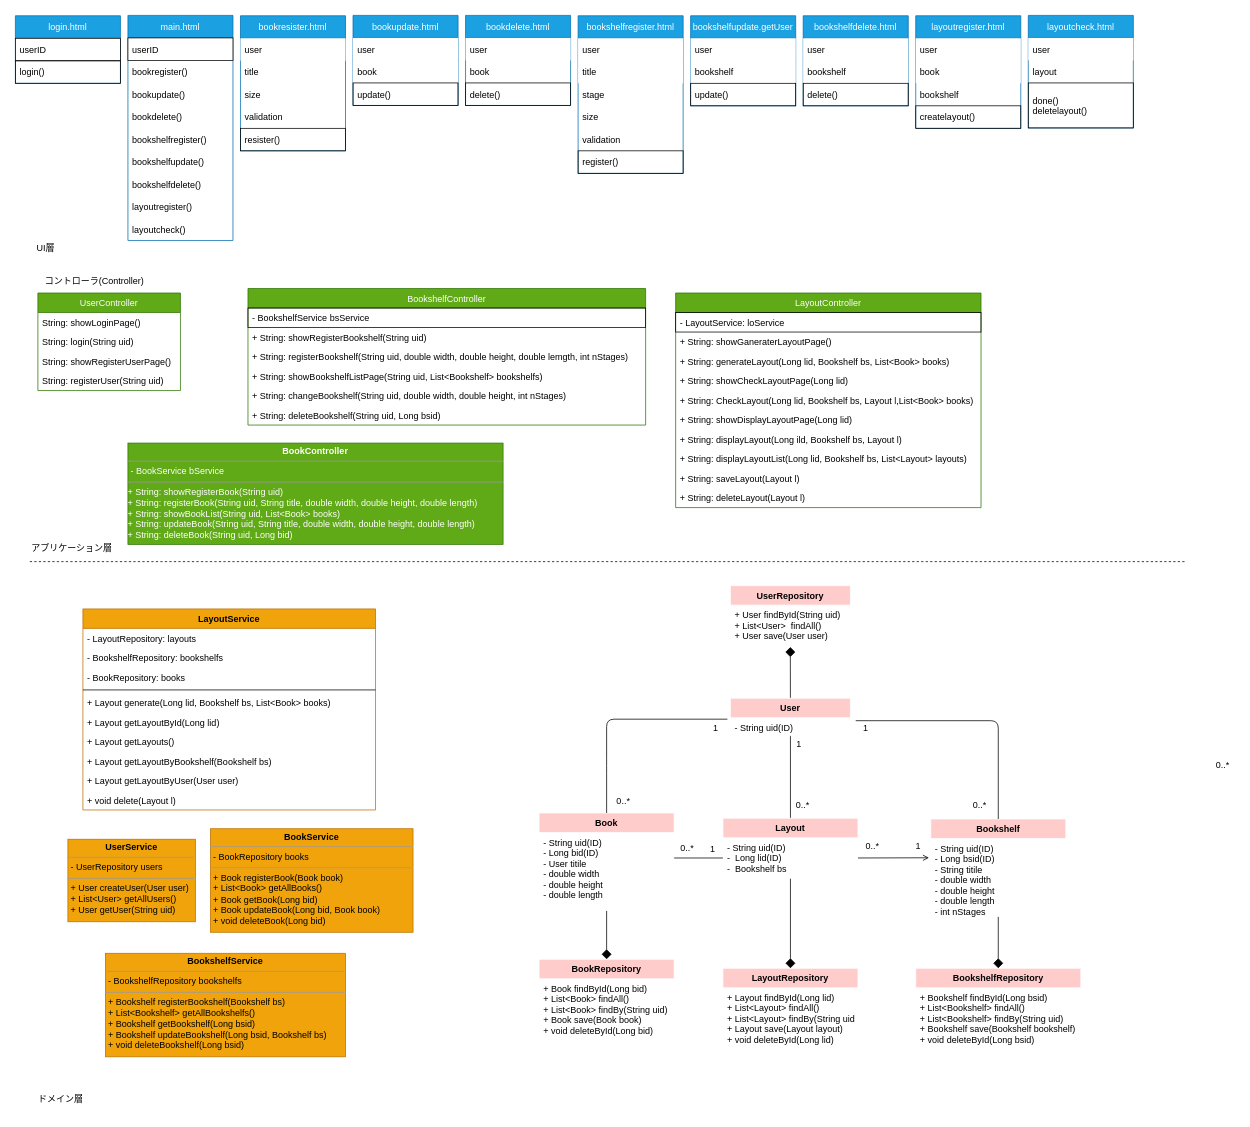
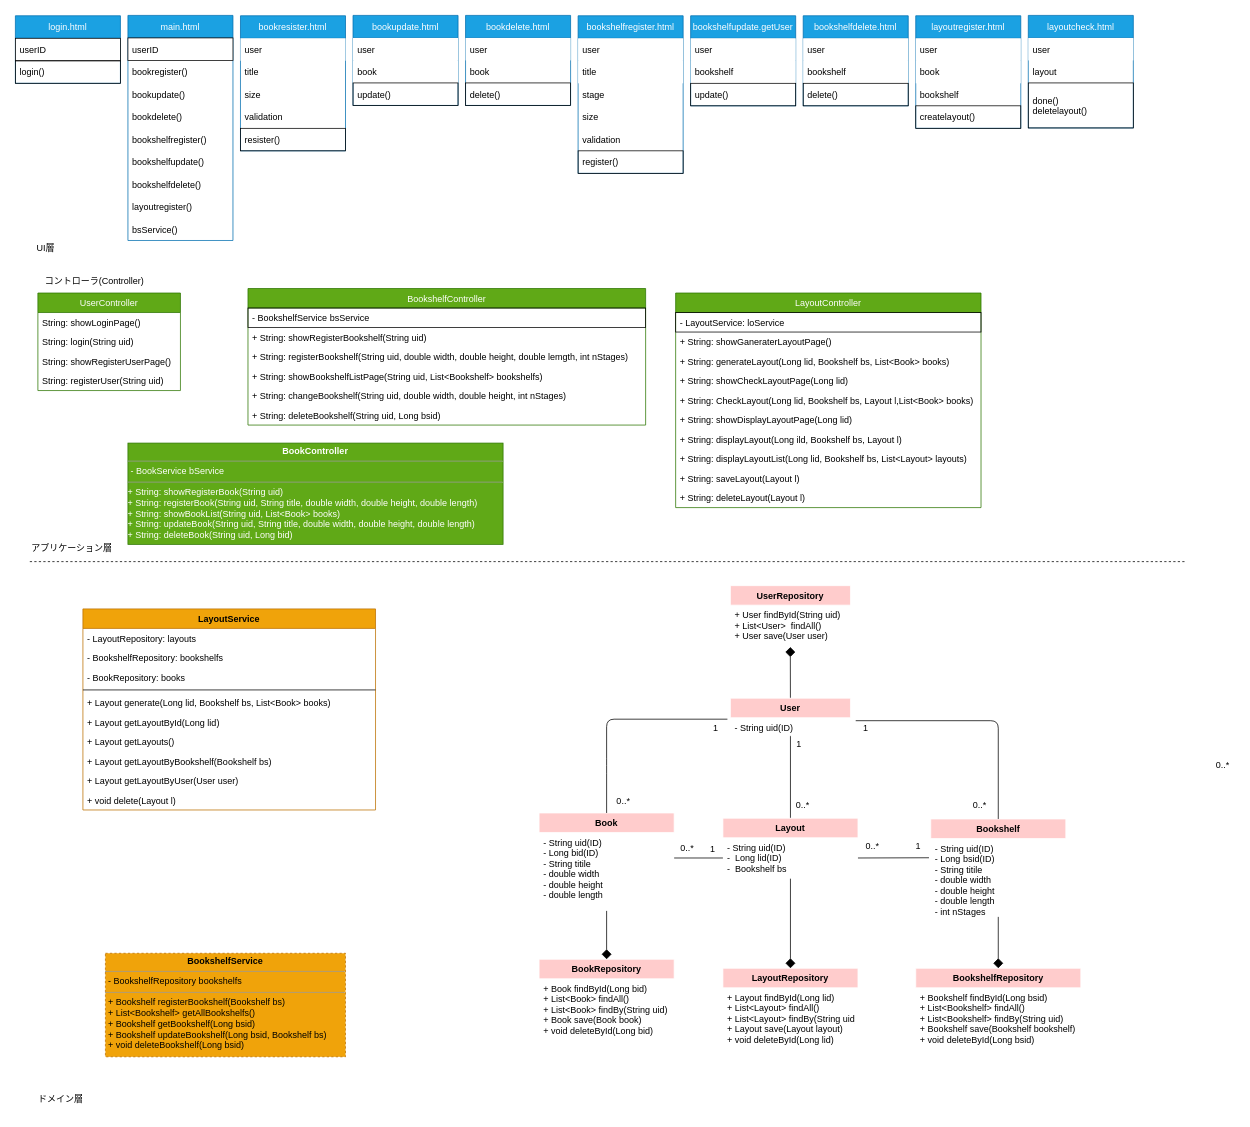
(164, 230) -> (159, 230)
(579, 842) -> (579, 842)
(924, 857) -> (924, 857)
(132, 880) -> none
(312, 880) -> none
(225, 1005) -> (225, 1005)
